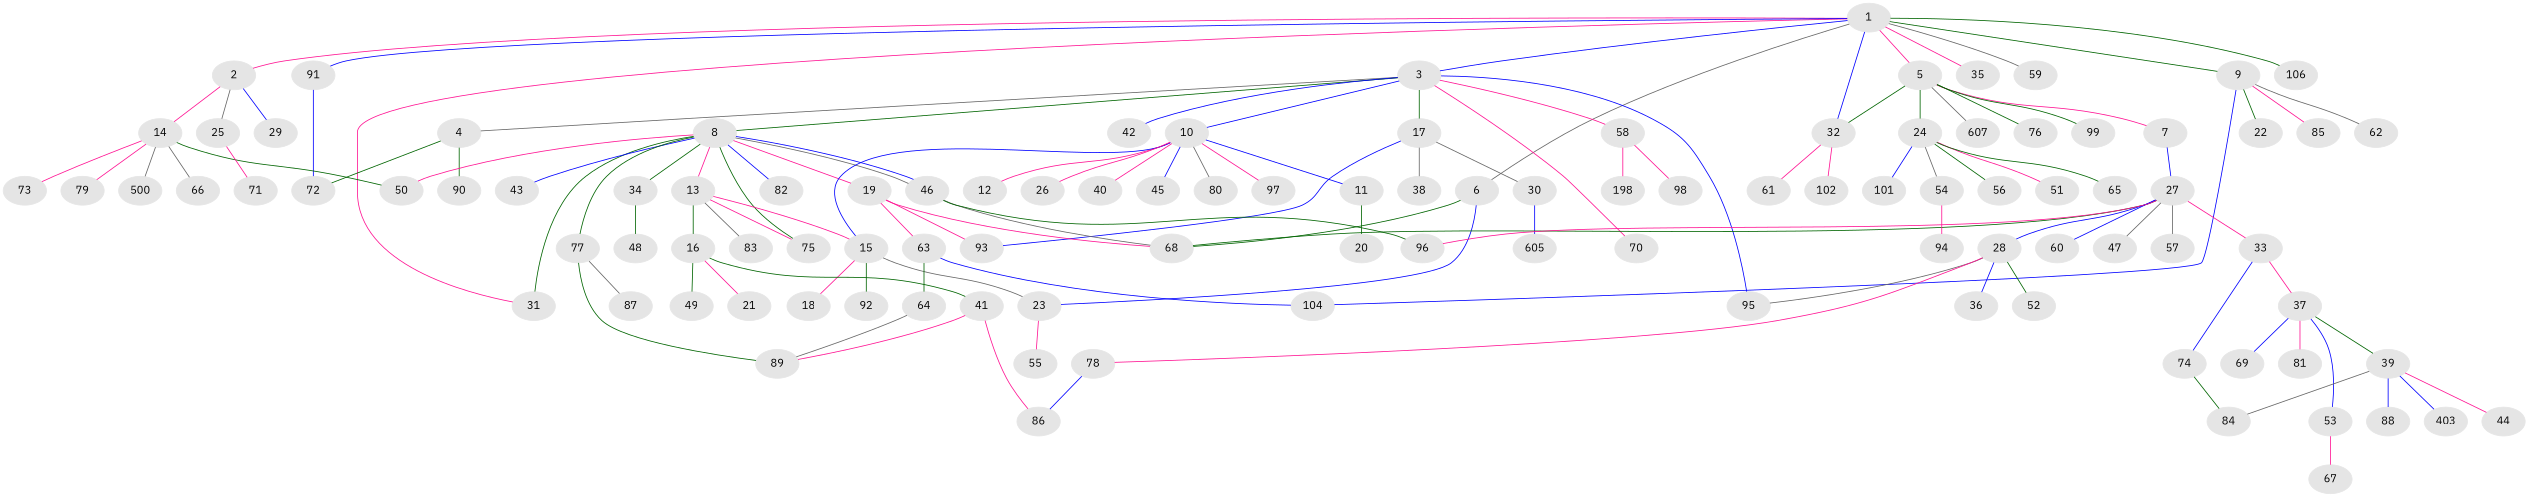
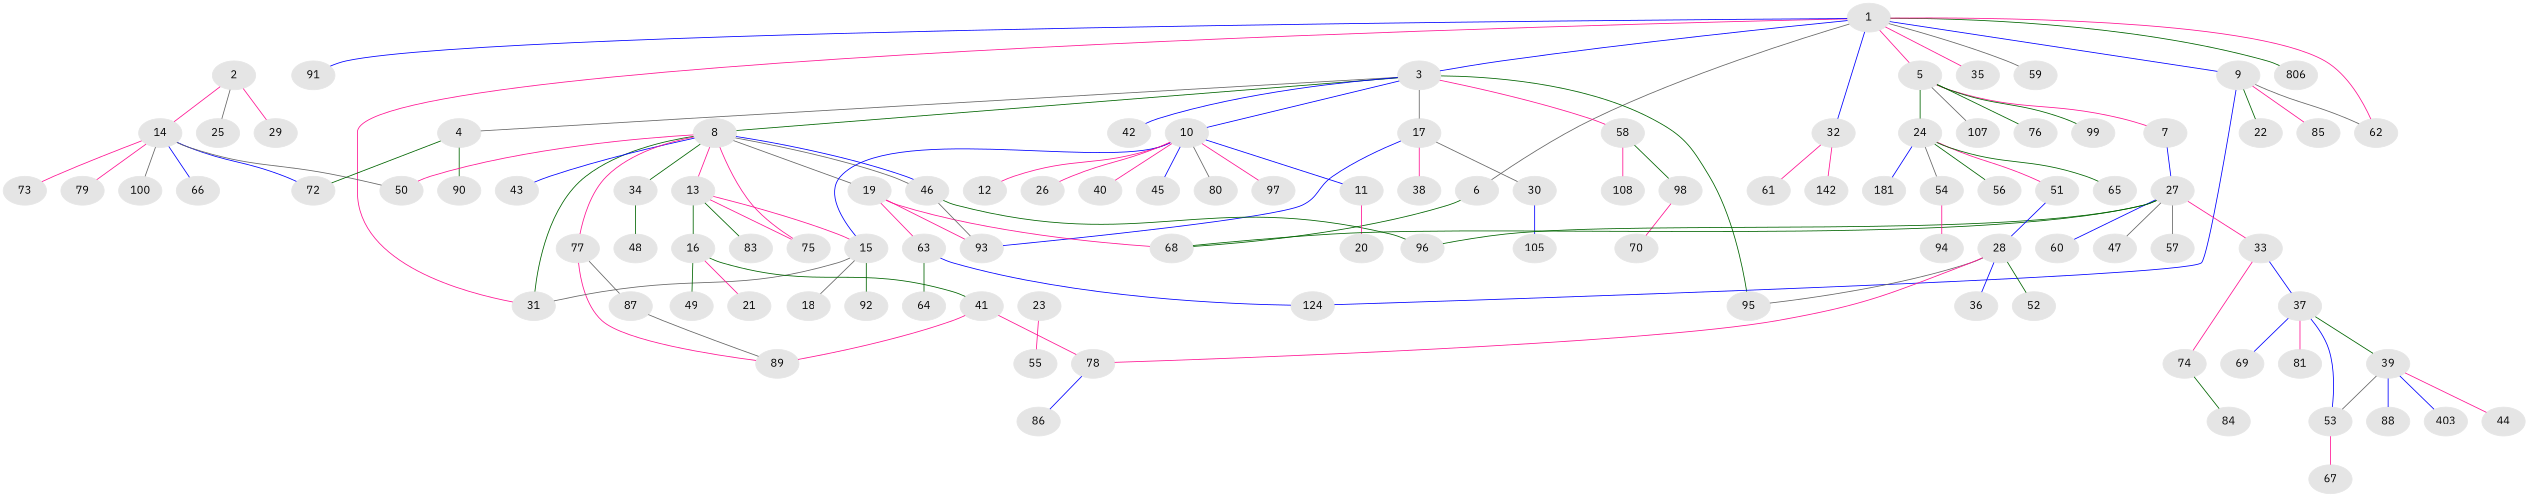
(1049, 23) -> (2147, 26)
(2054, 46) -> (2054, 46)
(2296, 75) -> (2296, 75)
(255, 104) -> (255, 104)
(1419, 104) -> (1419, 104)
(1877, 104) -> none
(1646, 116) -> (1646, 116)
(313, 133) -> (267, 170)
(1978, 133) -> (1978, 133)
(1540, 158) -> (1658, 220)
(179, 162) -> (179, 162)
(792, 162) -> (792, 162)
(1419, 162) -> (1419, 162)
(1652, 162) -> (1652, 162)
(278, 166) -> (278, 166)
(619, 166) -> (619, 166)
(140, 191) -> (140, 191)
(256, 191) -> none
(781, 191) -> none
(1623, 191) -> (1623, 191)
(1826, 191) -> (1826, 191)
(1884, 191) -> (1884, 191)
(748, 200) -> (748, 200)
(722, 219) -> (722, 219)
(1362, 220) -> (1362, 220)
(2072, 222) -> (2034, 215)
(1800, 227) -> (1800, 227)
(1046, 228) -> (948, 213)
(1535, 248) -> (1535, 248)
(843, 272) -> (843, 272)
(953, 277) -> (703, 283)
(2280, 277) -> (2280, 277)
(1290, 290) -> none
(1313, 306) -> (1313, 306)
(2223, 306) -> (2223, 306)
(852, 337) -> (703, 336)
(646, 340) -> (646, 340)
(1001, 367) -> (1031, 332)
(2308, 393) -> (2359, 393)
